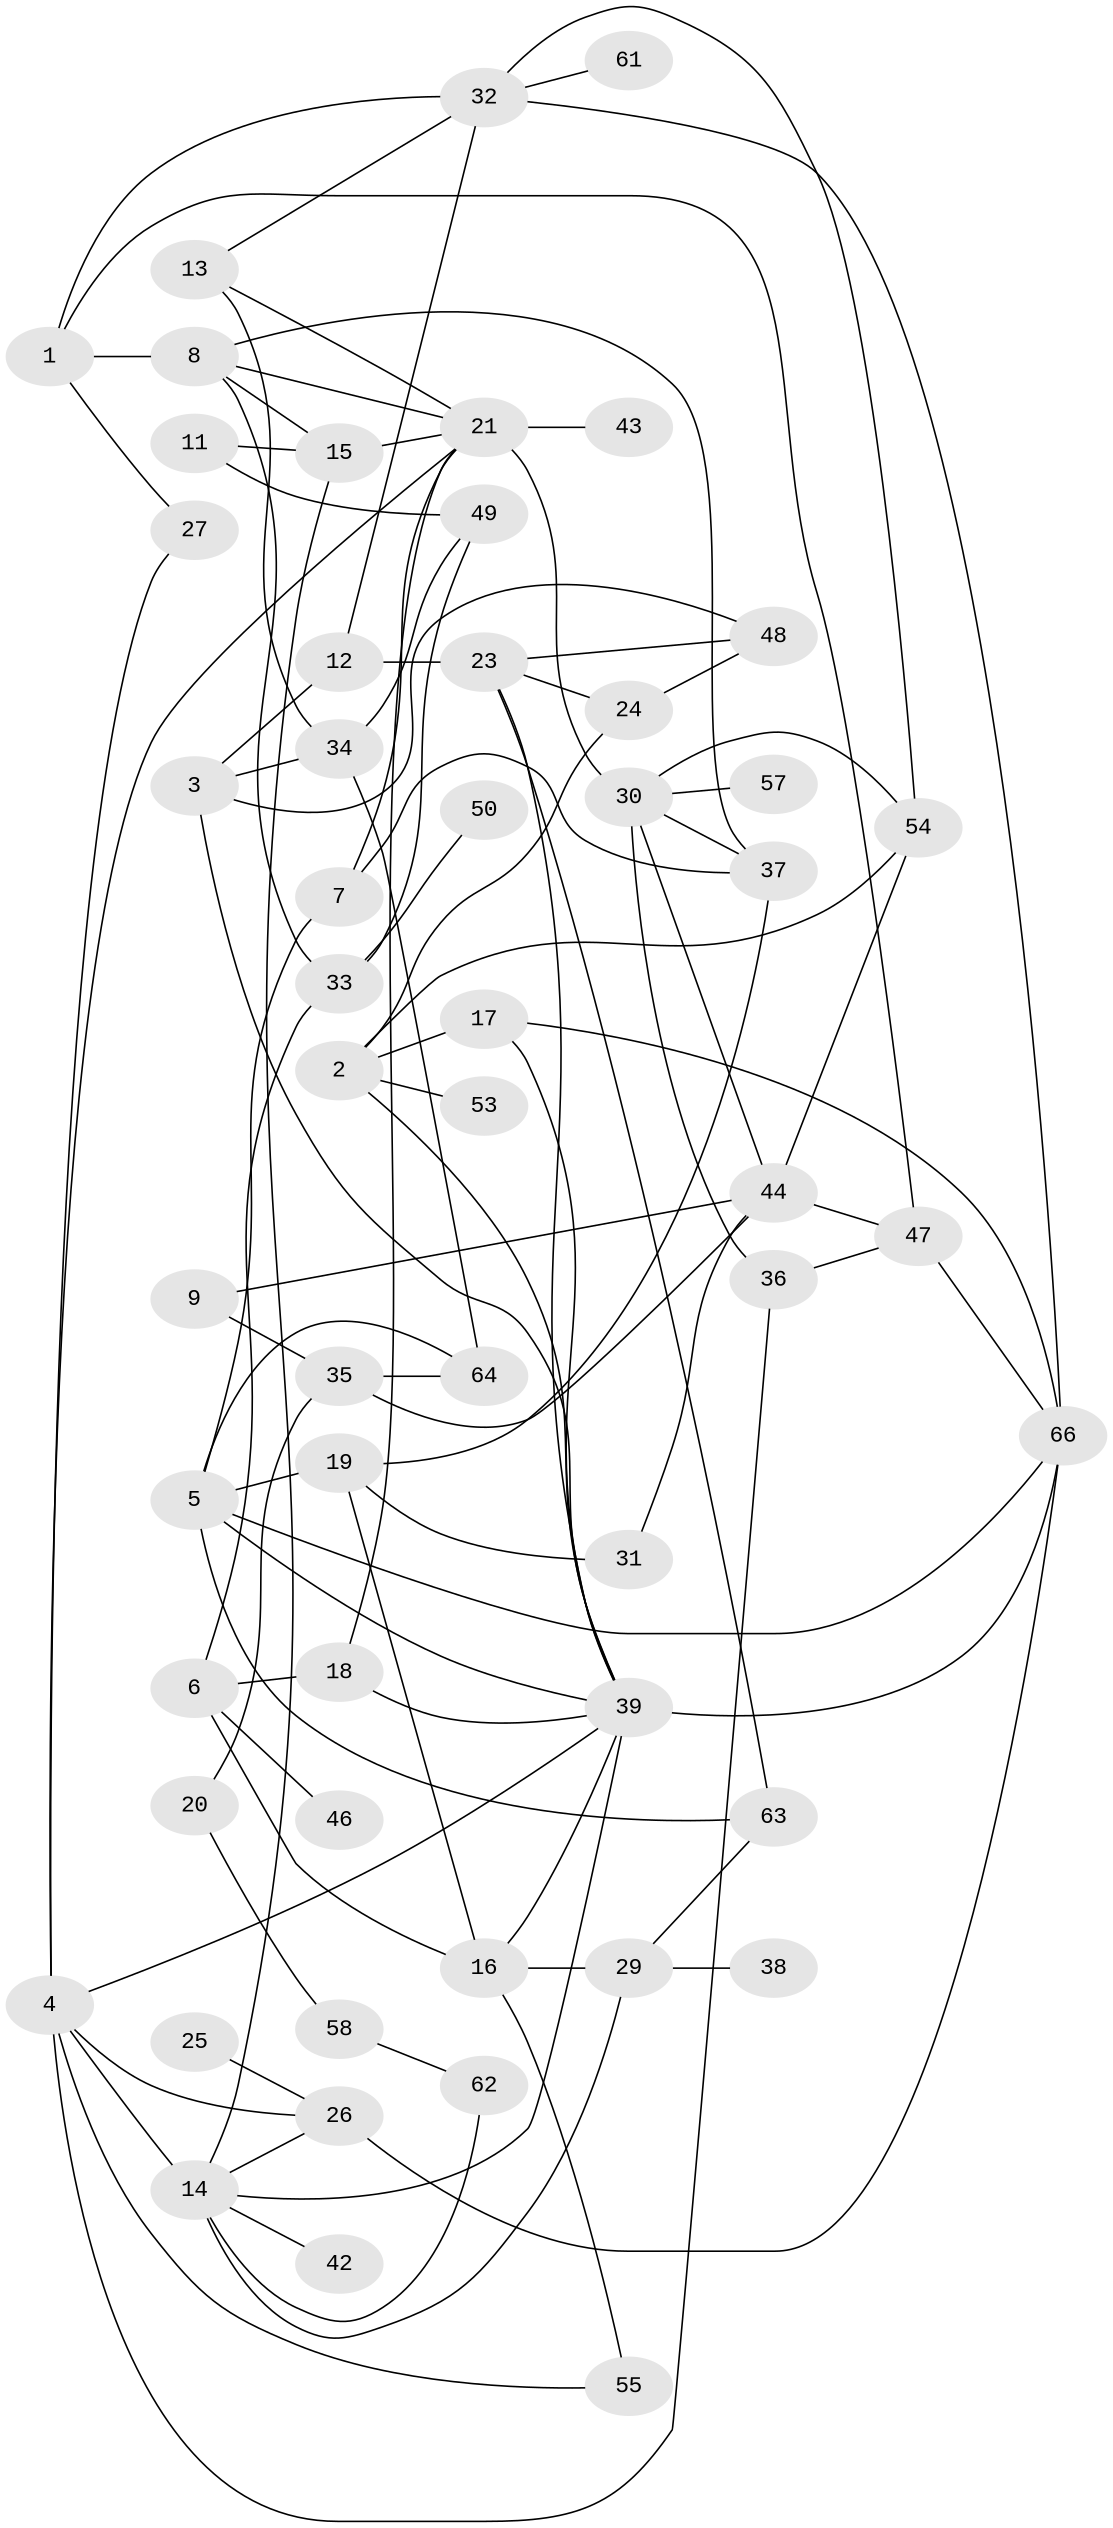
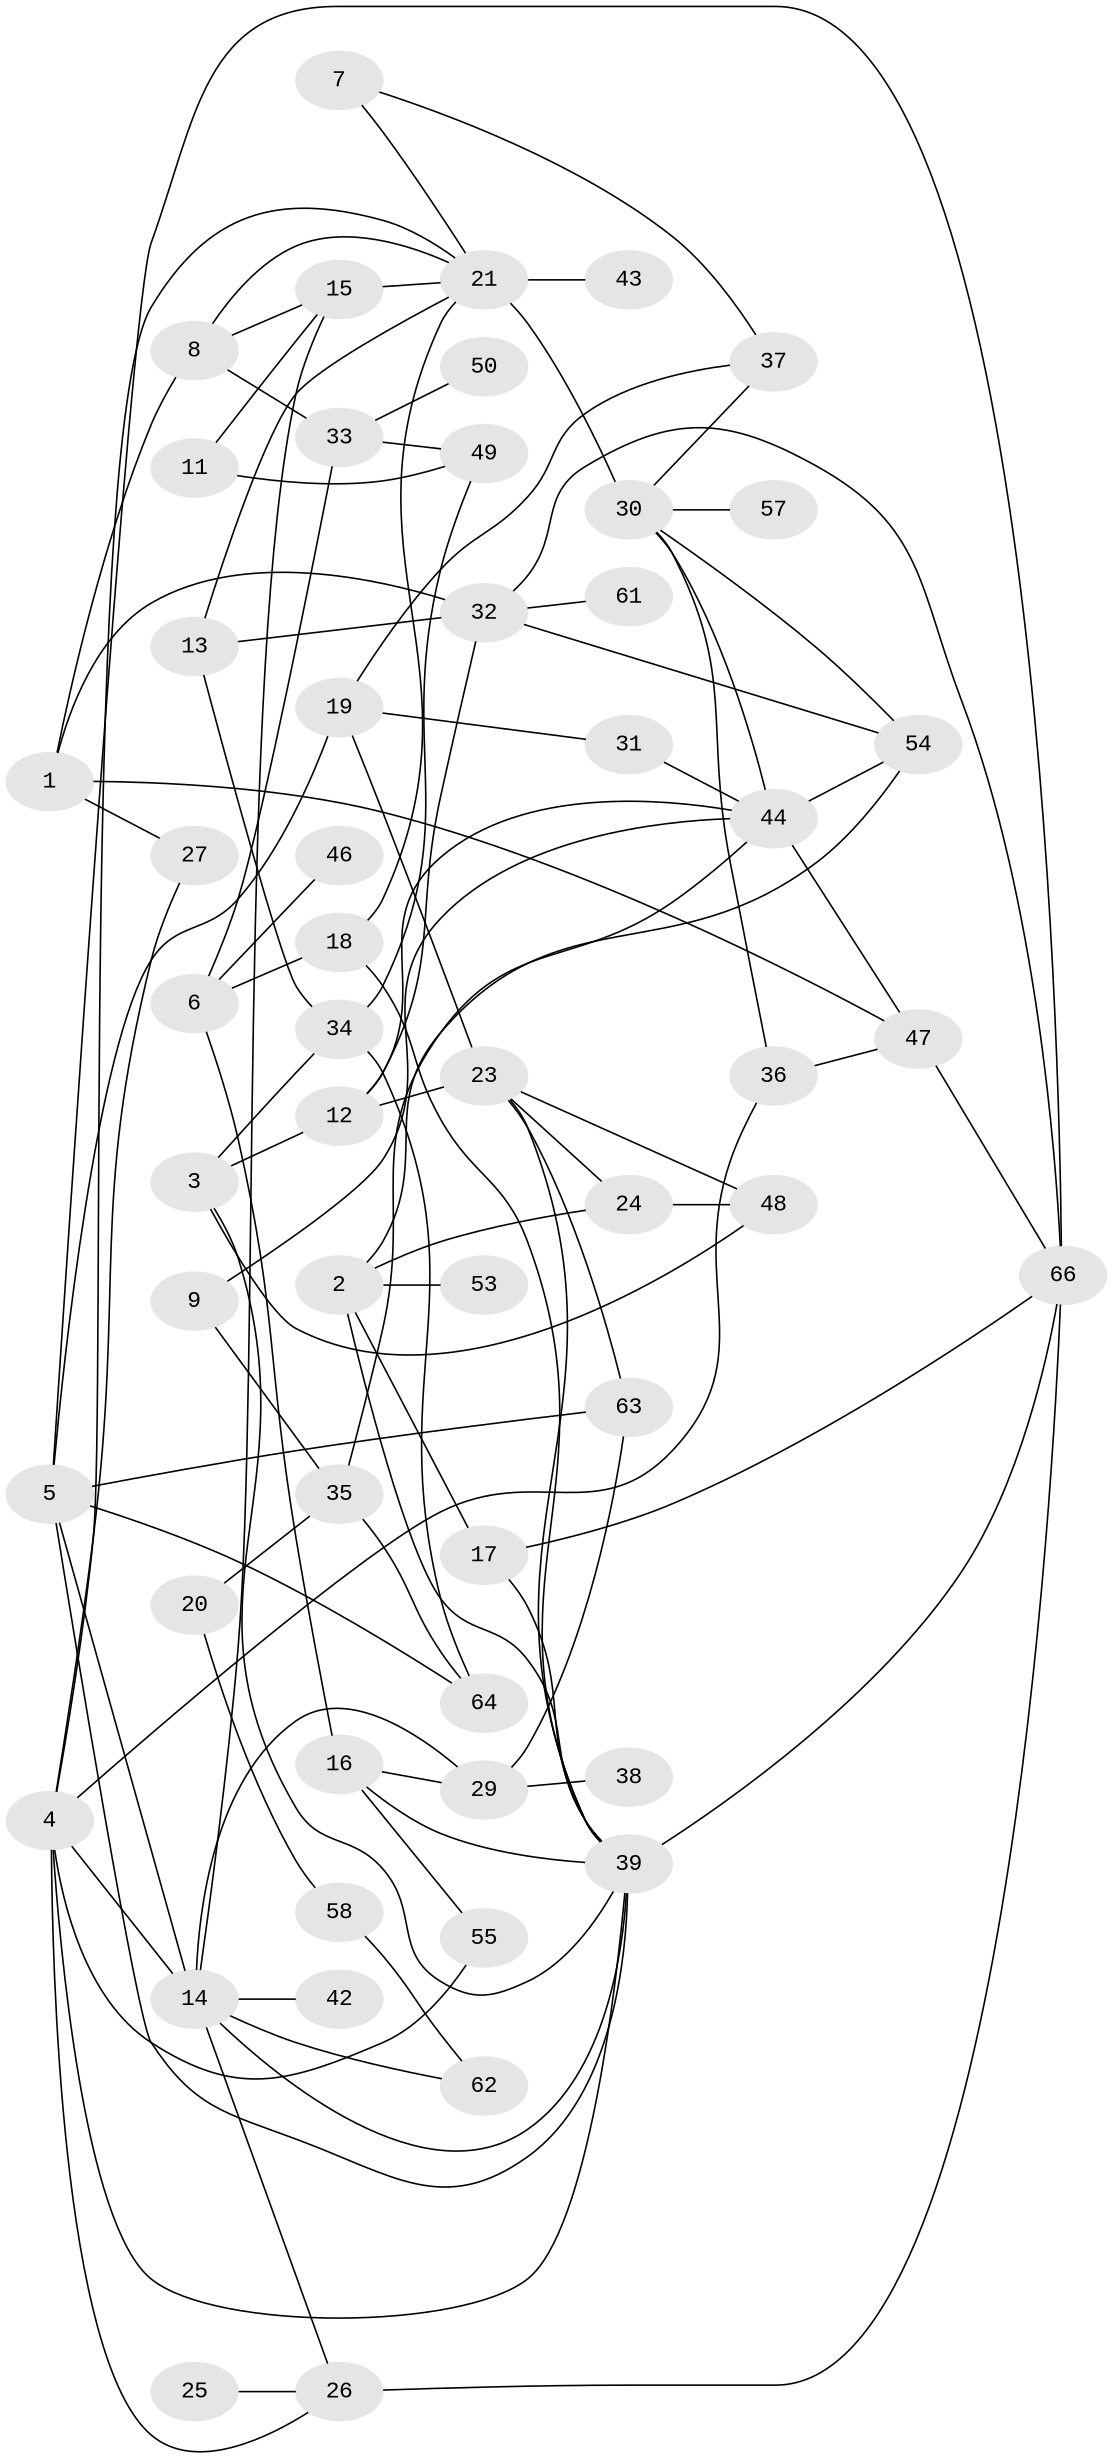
(678, 393) -> none
none -> (448, 852)
(251, 1121) -> (119, 1736)
(415, 1727) -> (407, 876)
